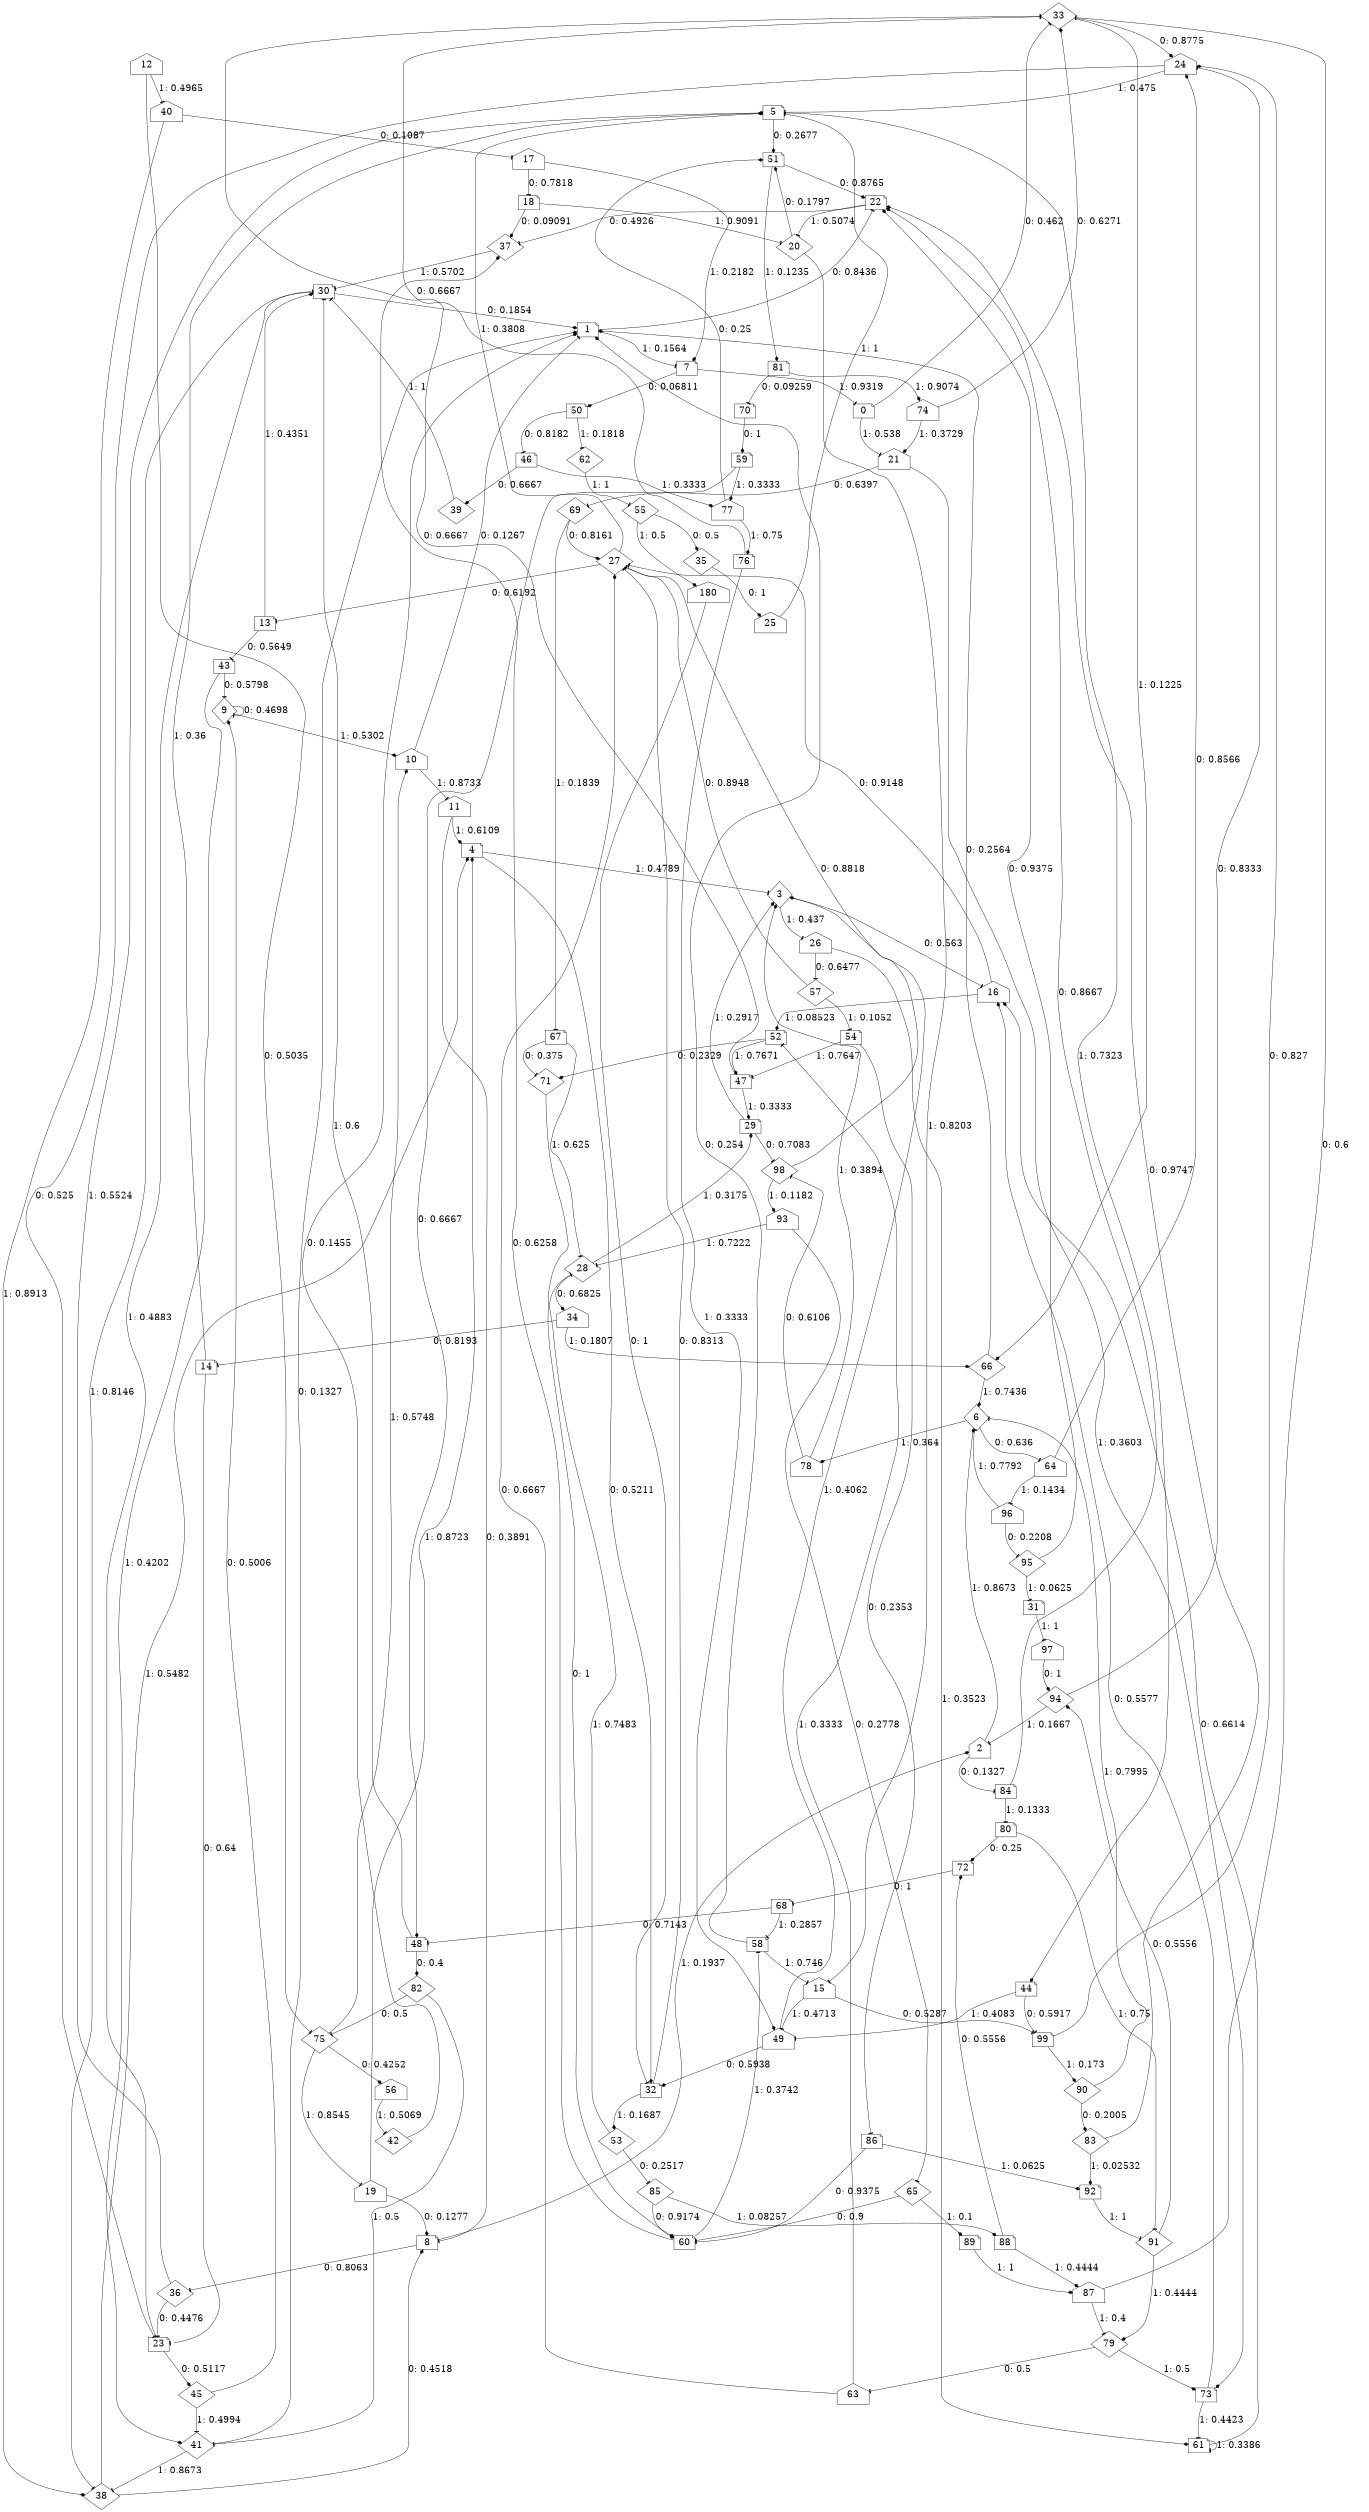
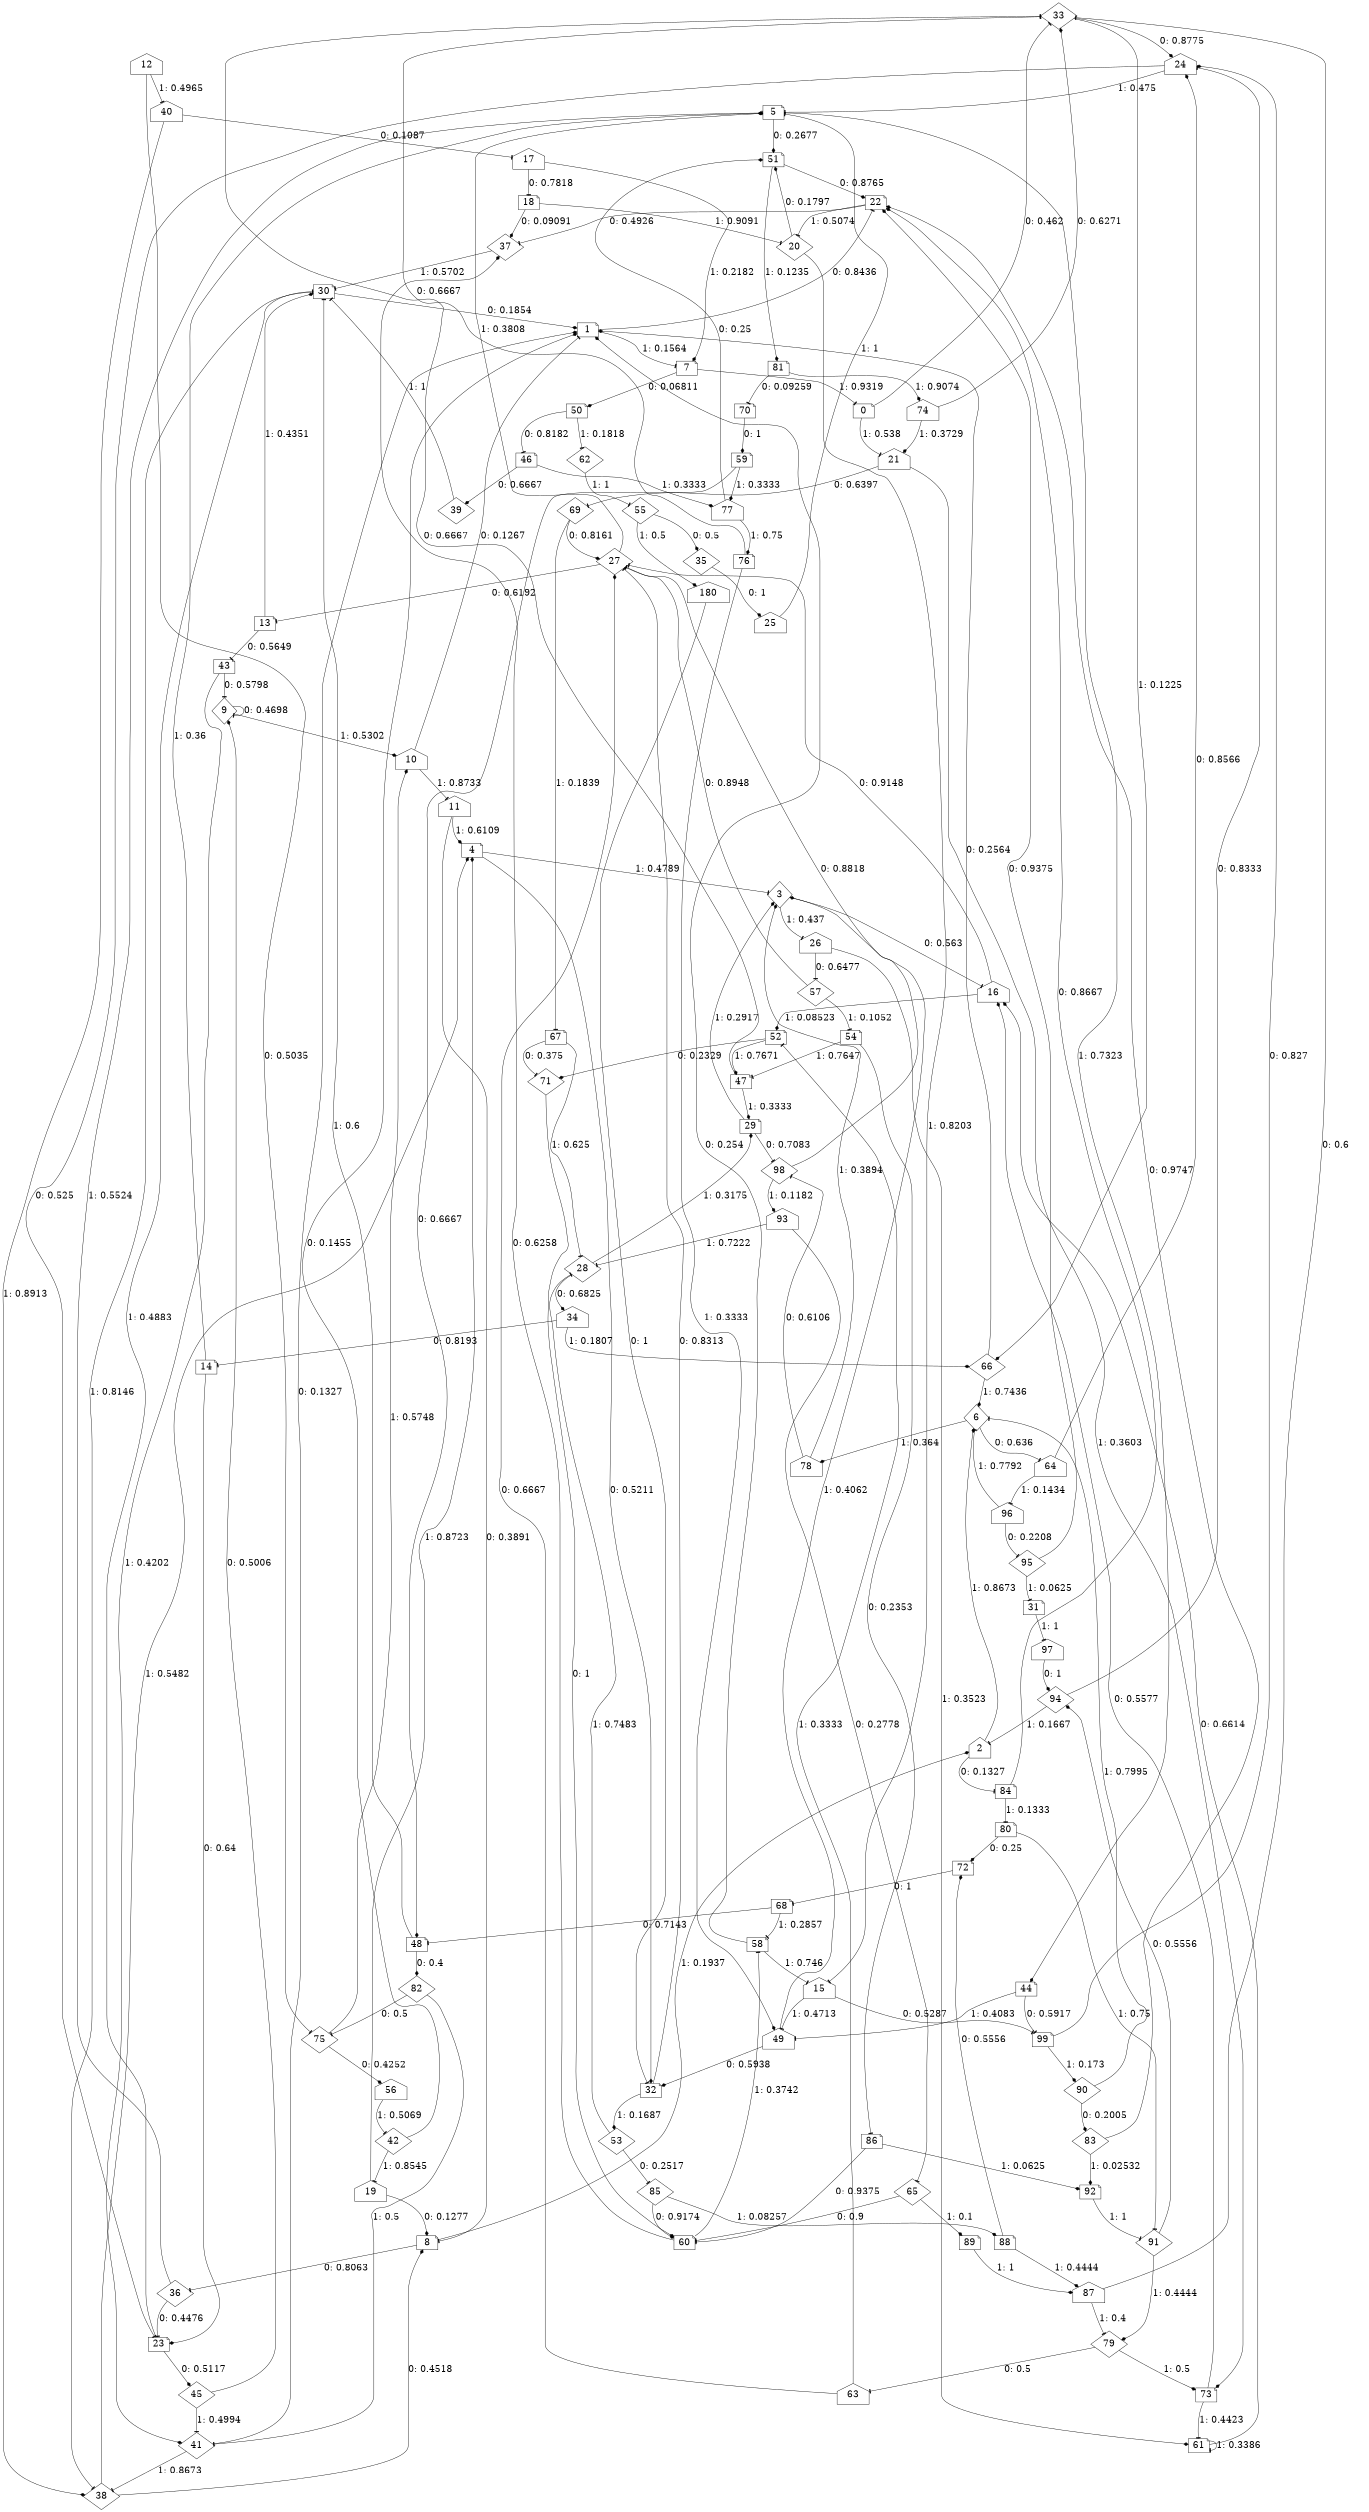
(204, 1873) -> (204, 1873)
(308, 2126) -> (381, 2165)
